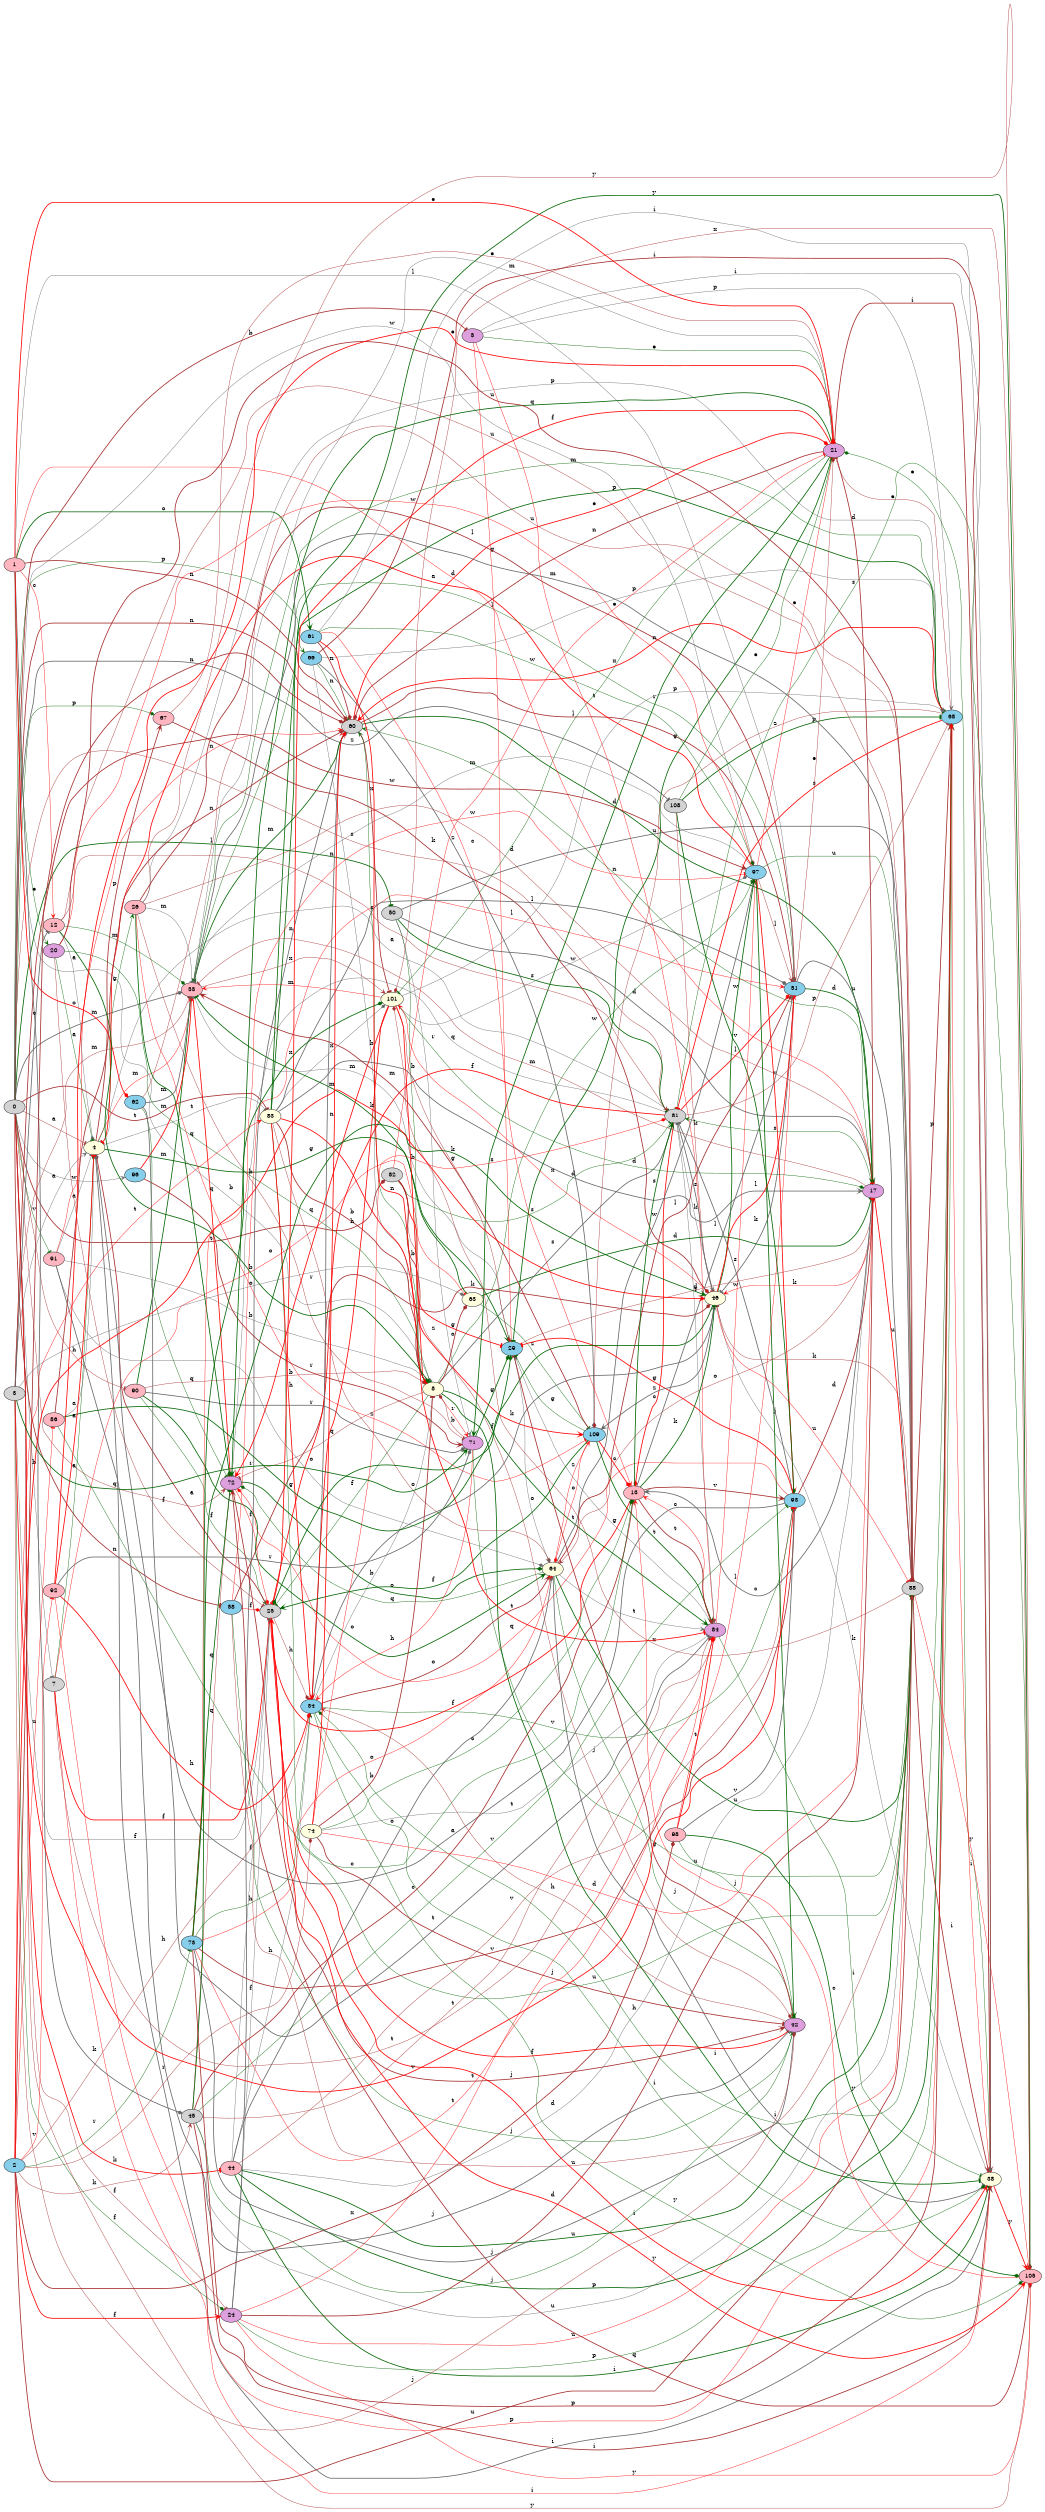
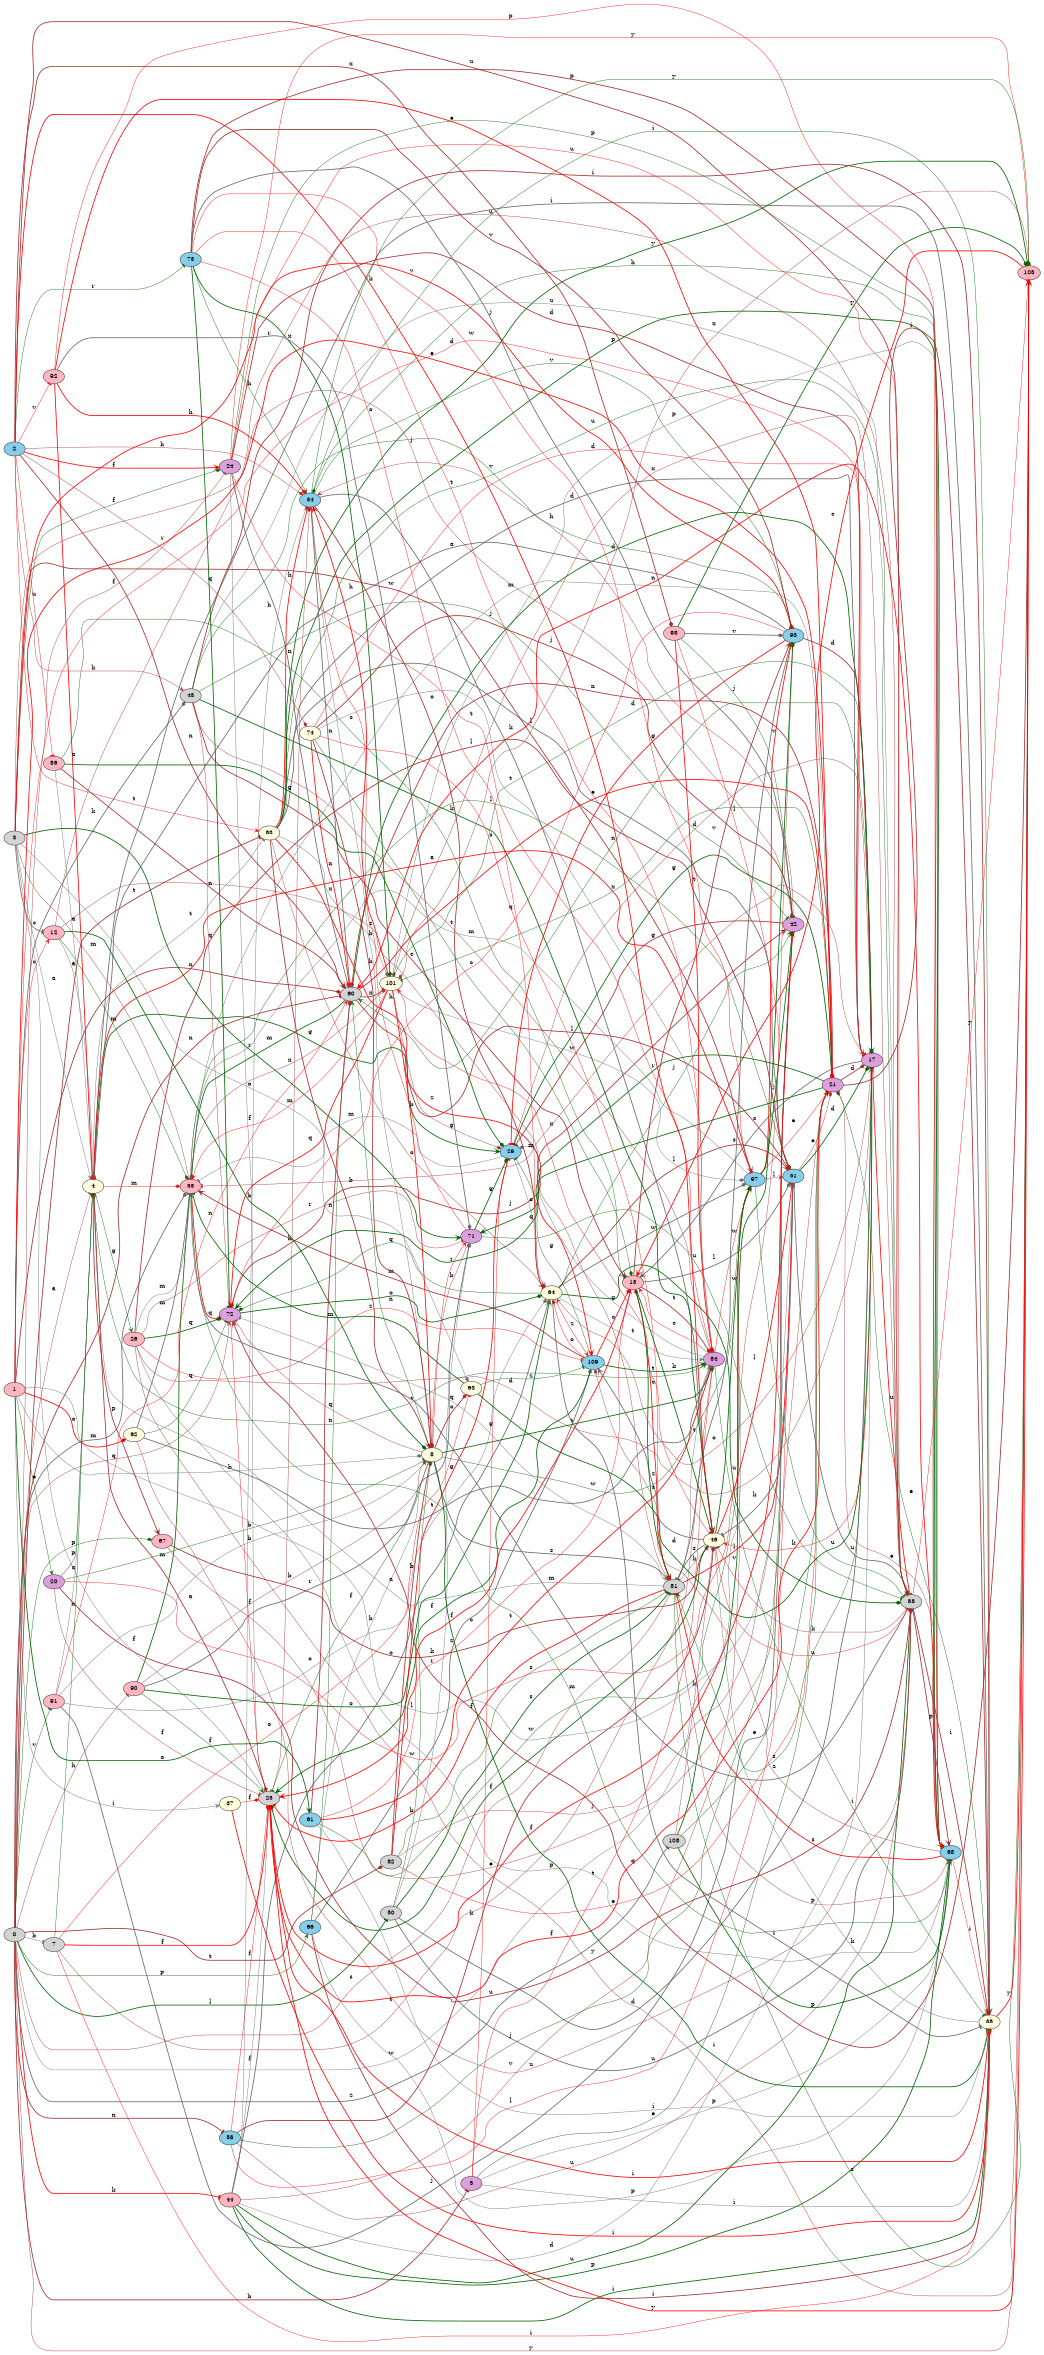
(74, 1035) -> (74, 1553)
(135, 1102) -> (134, 1435)
(135, 1175) -> none
none -> (343, 1423)
none -> (230, 1804)
(794, 1935) -> (817, 751)
